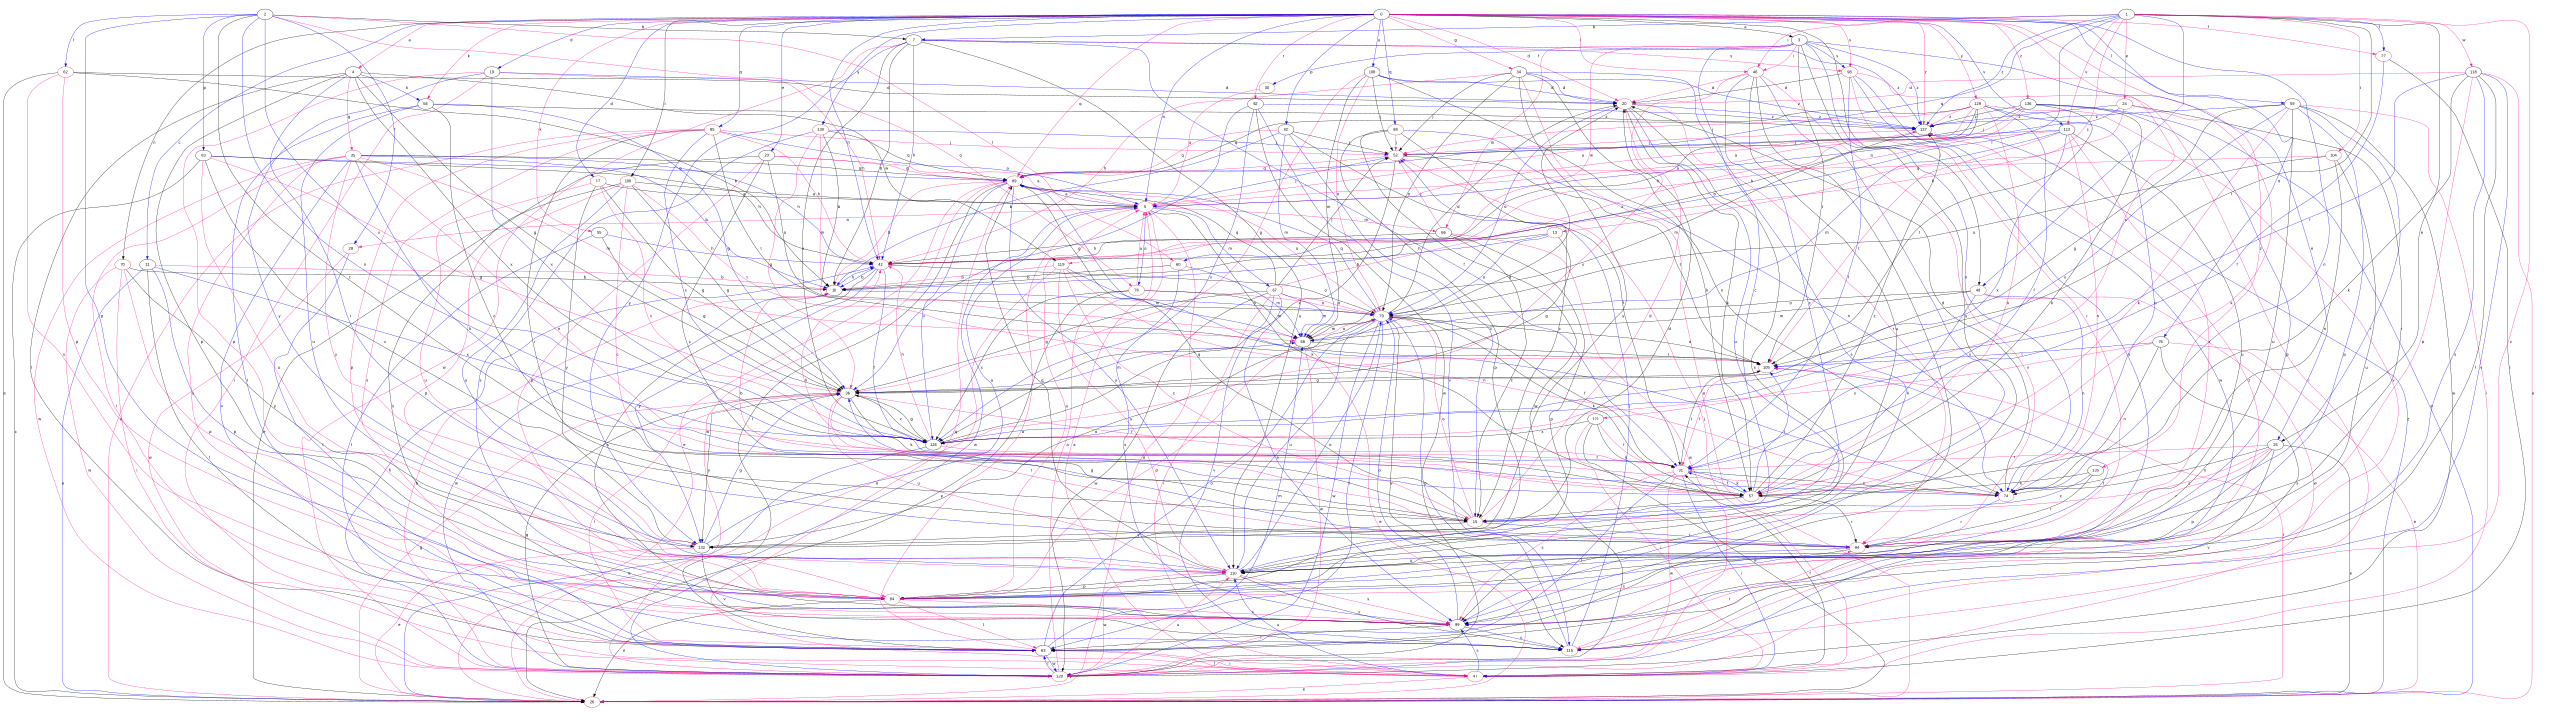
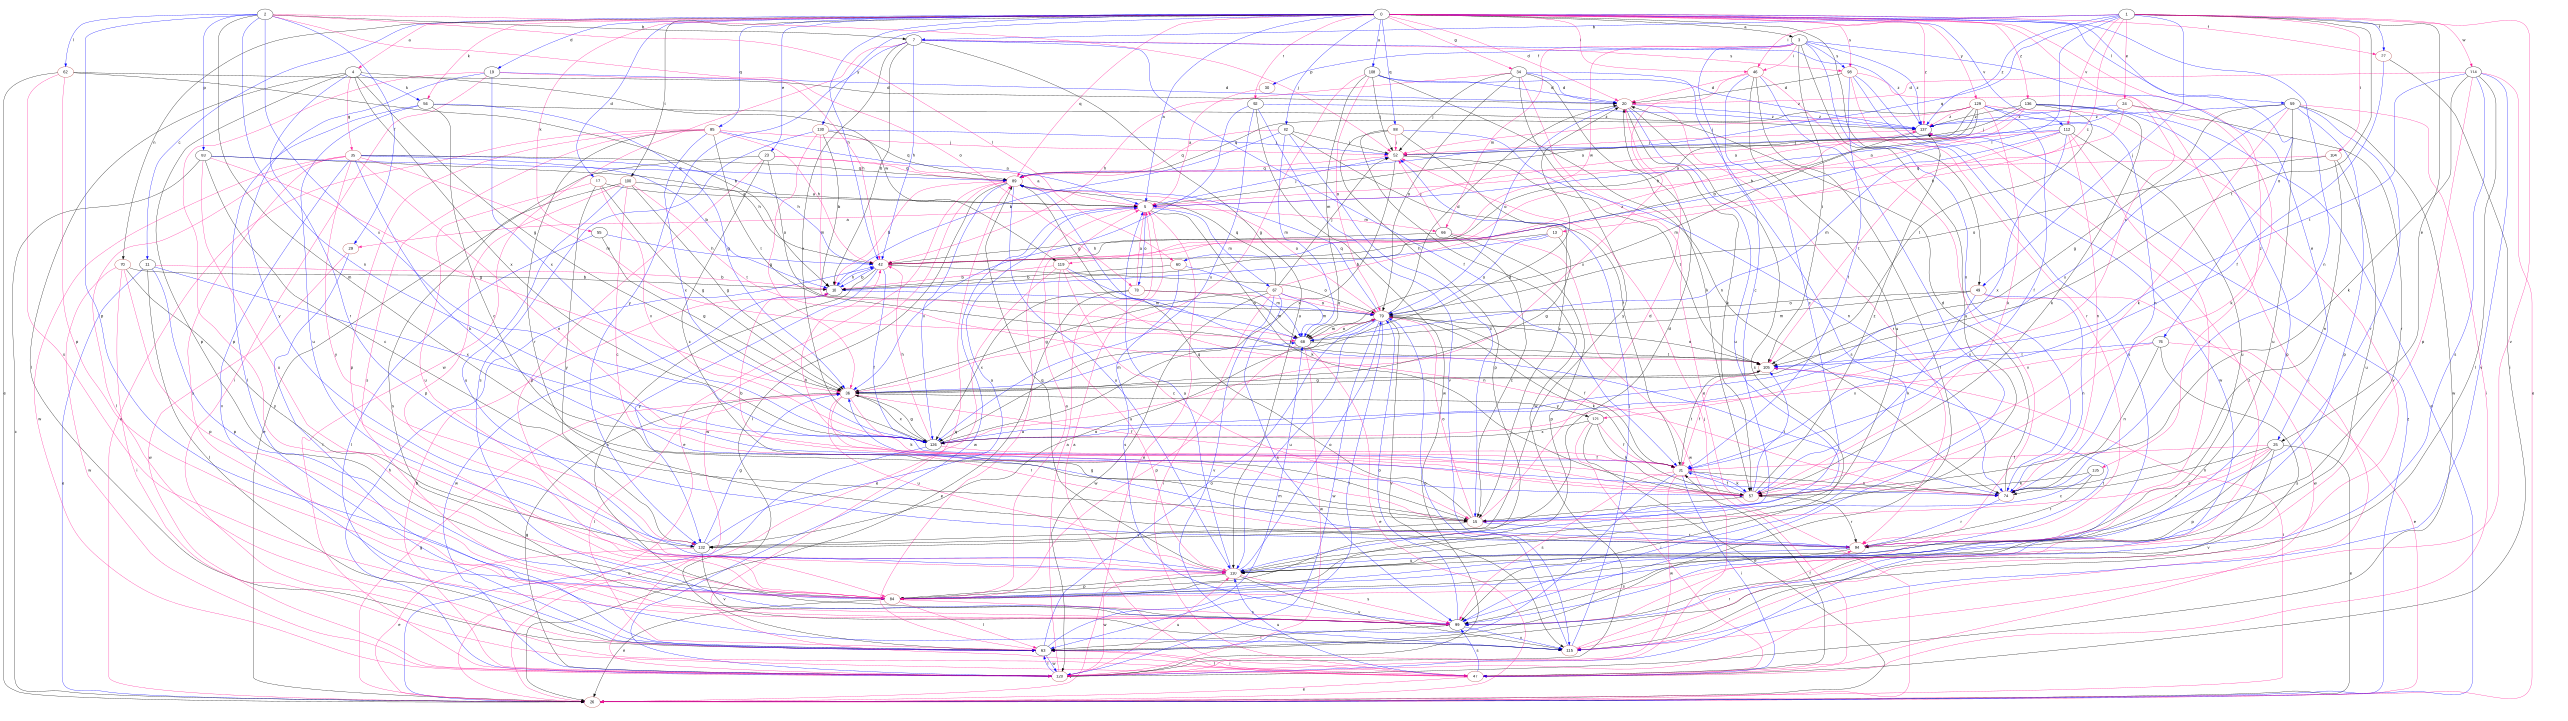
none -> (843, 28)
(2473, 72) -> (2473, 72)
(1570, 152) -> (1570, 152)
(1077, 199) -> (1177, 391)
(350, 277) -> (350, 277)
(848, 393) -> (848, 393)
(711, 418) -> (1221, 399)
(1400, 458) -> (1400, 458)
